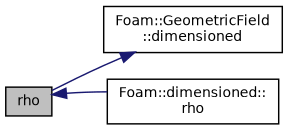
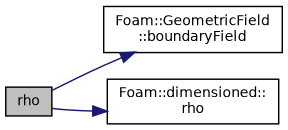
(193, 30) -> (193, 30)
(87, 92) -> (72, 110)
